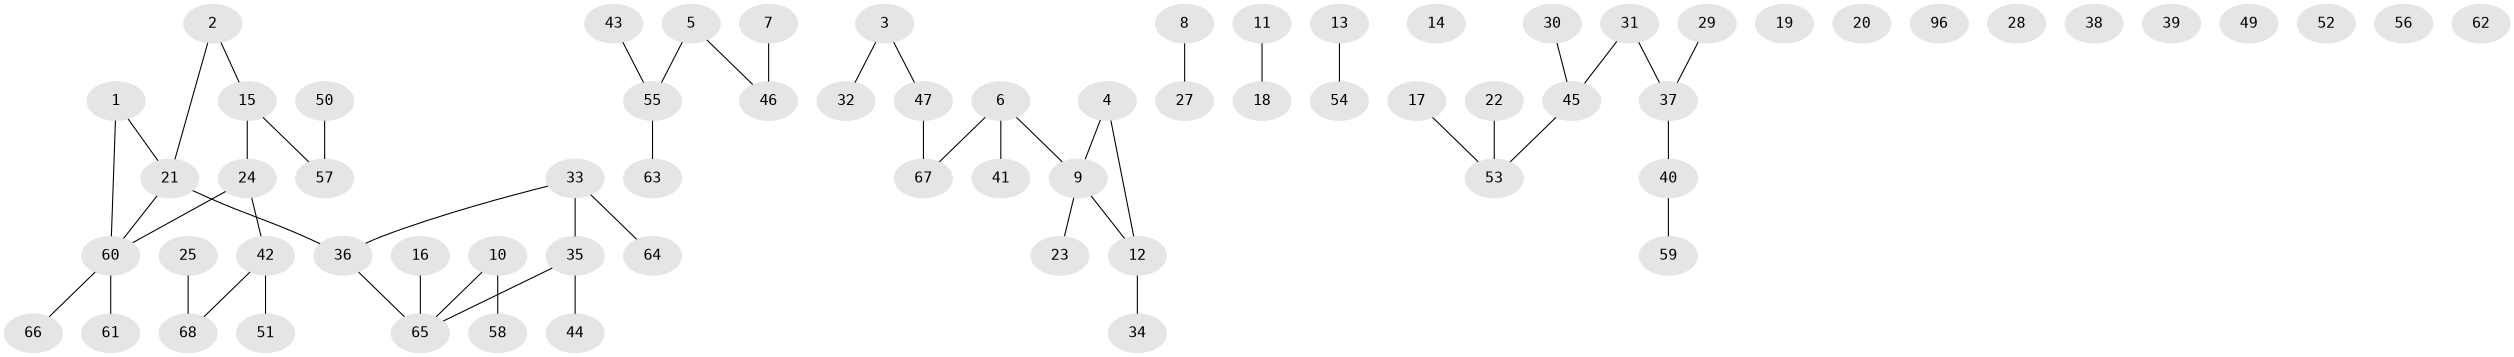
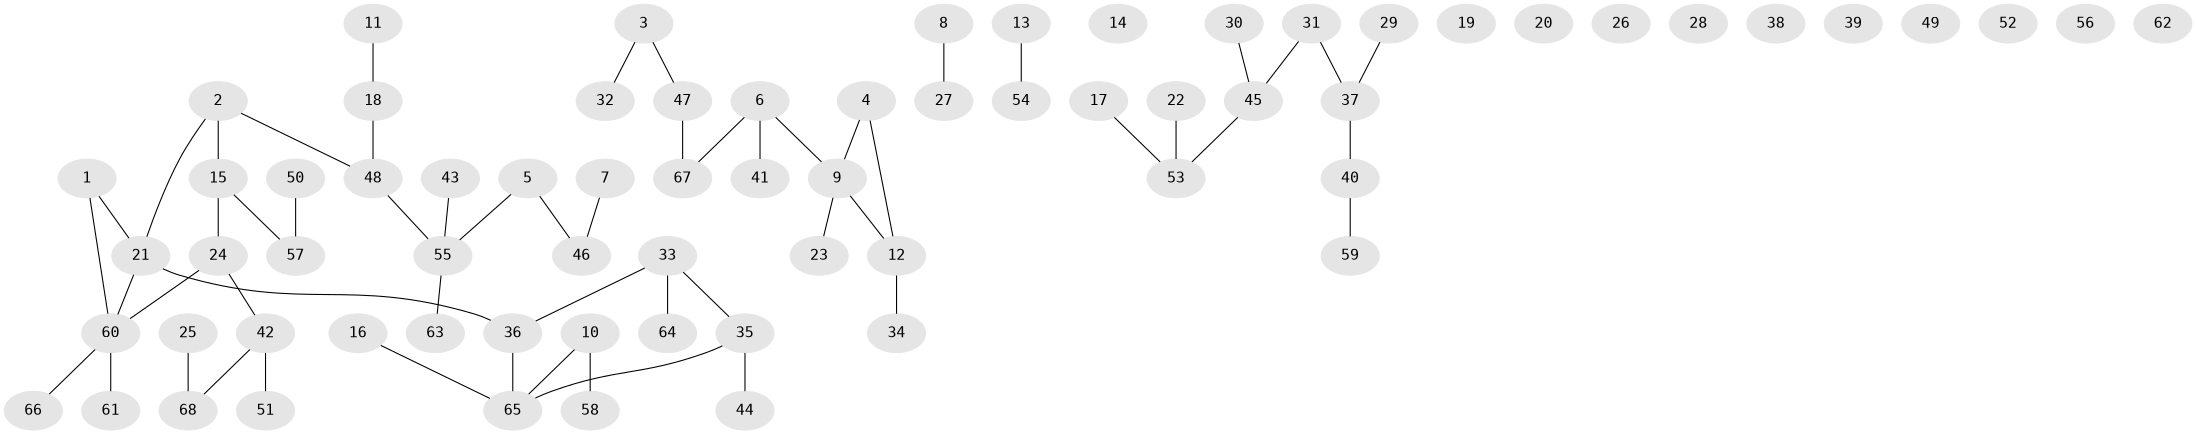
(1939, 24) -> (1621, 24)
none -> (373, 178)
